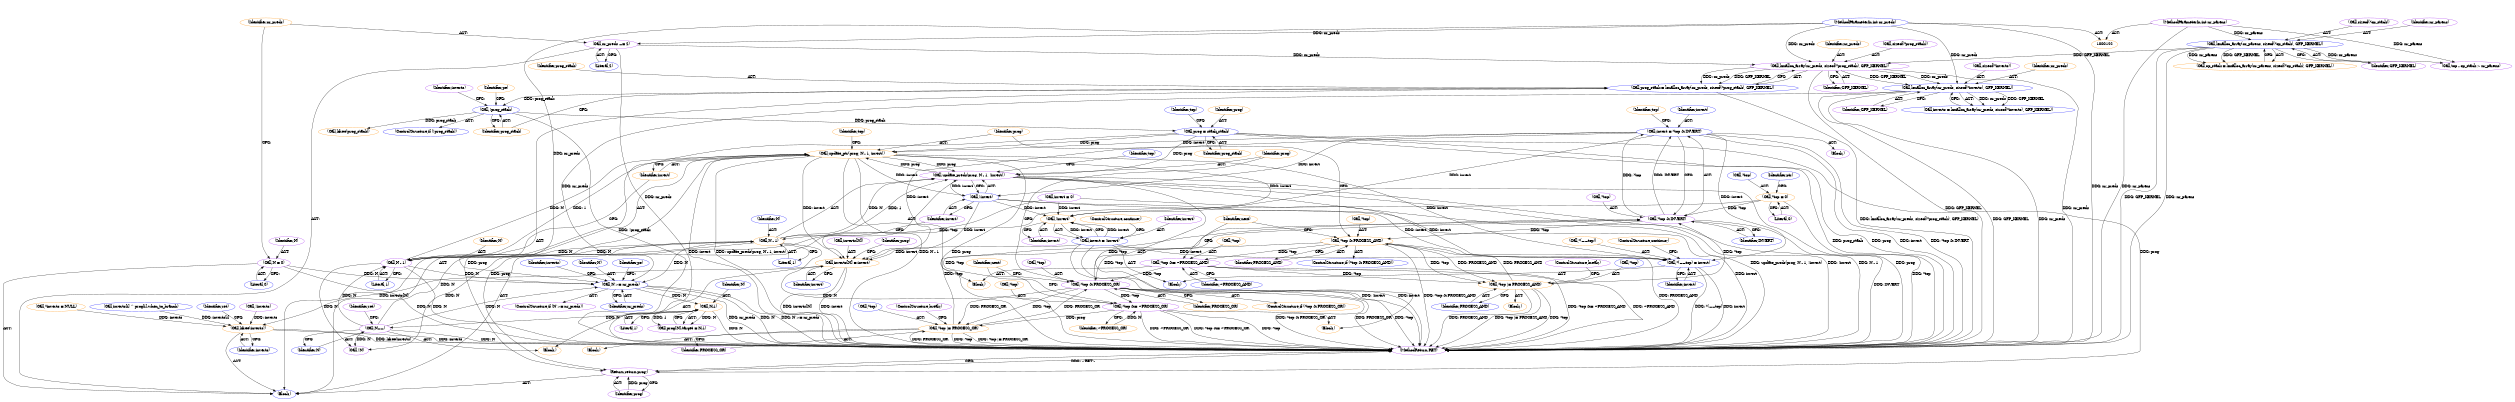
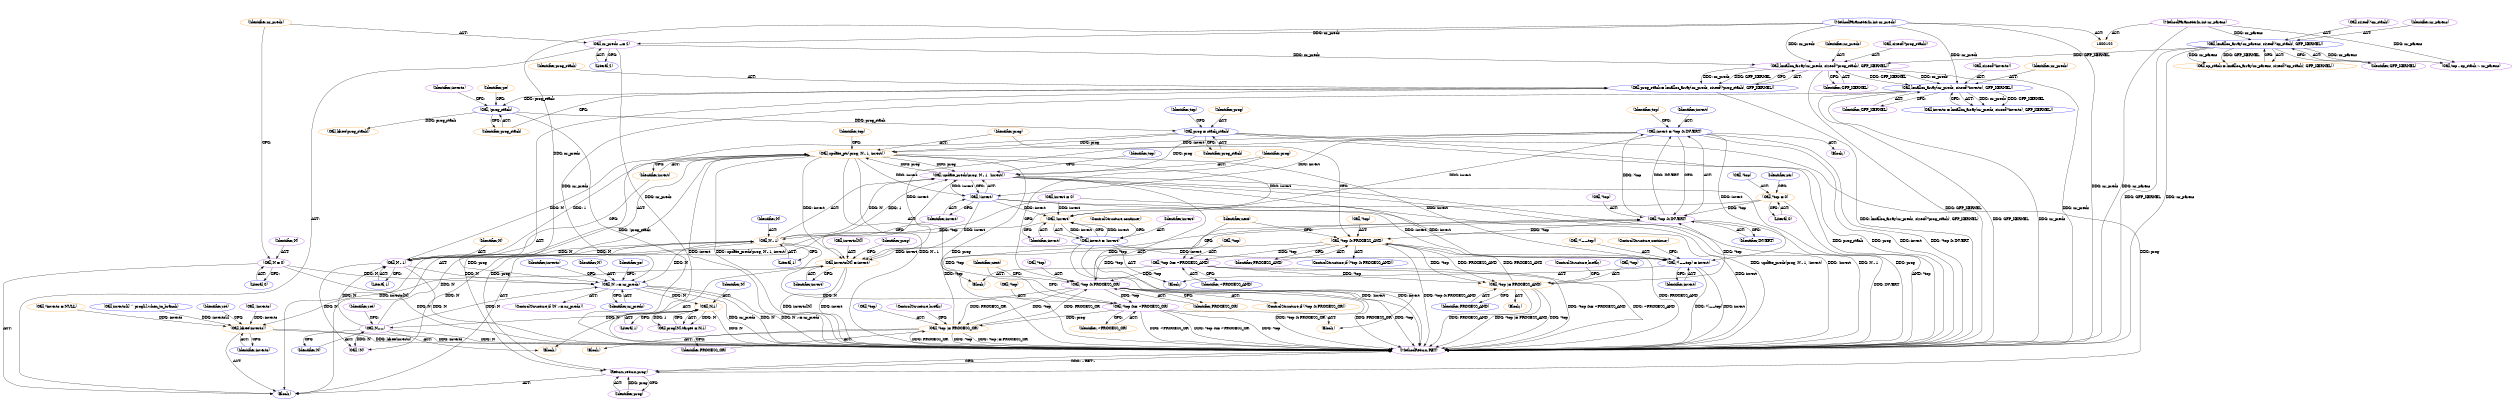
(426, 132) -> none
(1921, 274) -> (1921, 274)
(1134, 318) -> (1134, 318)
